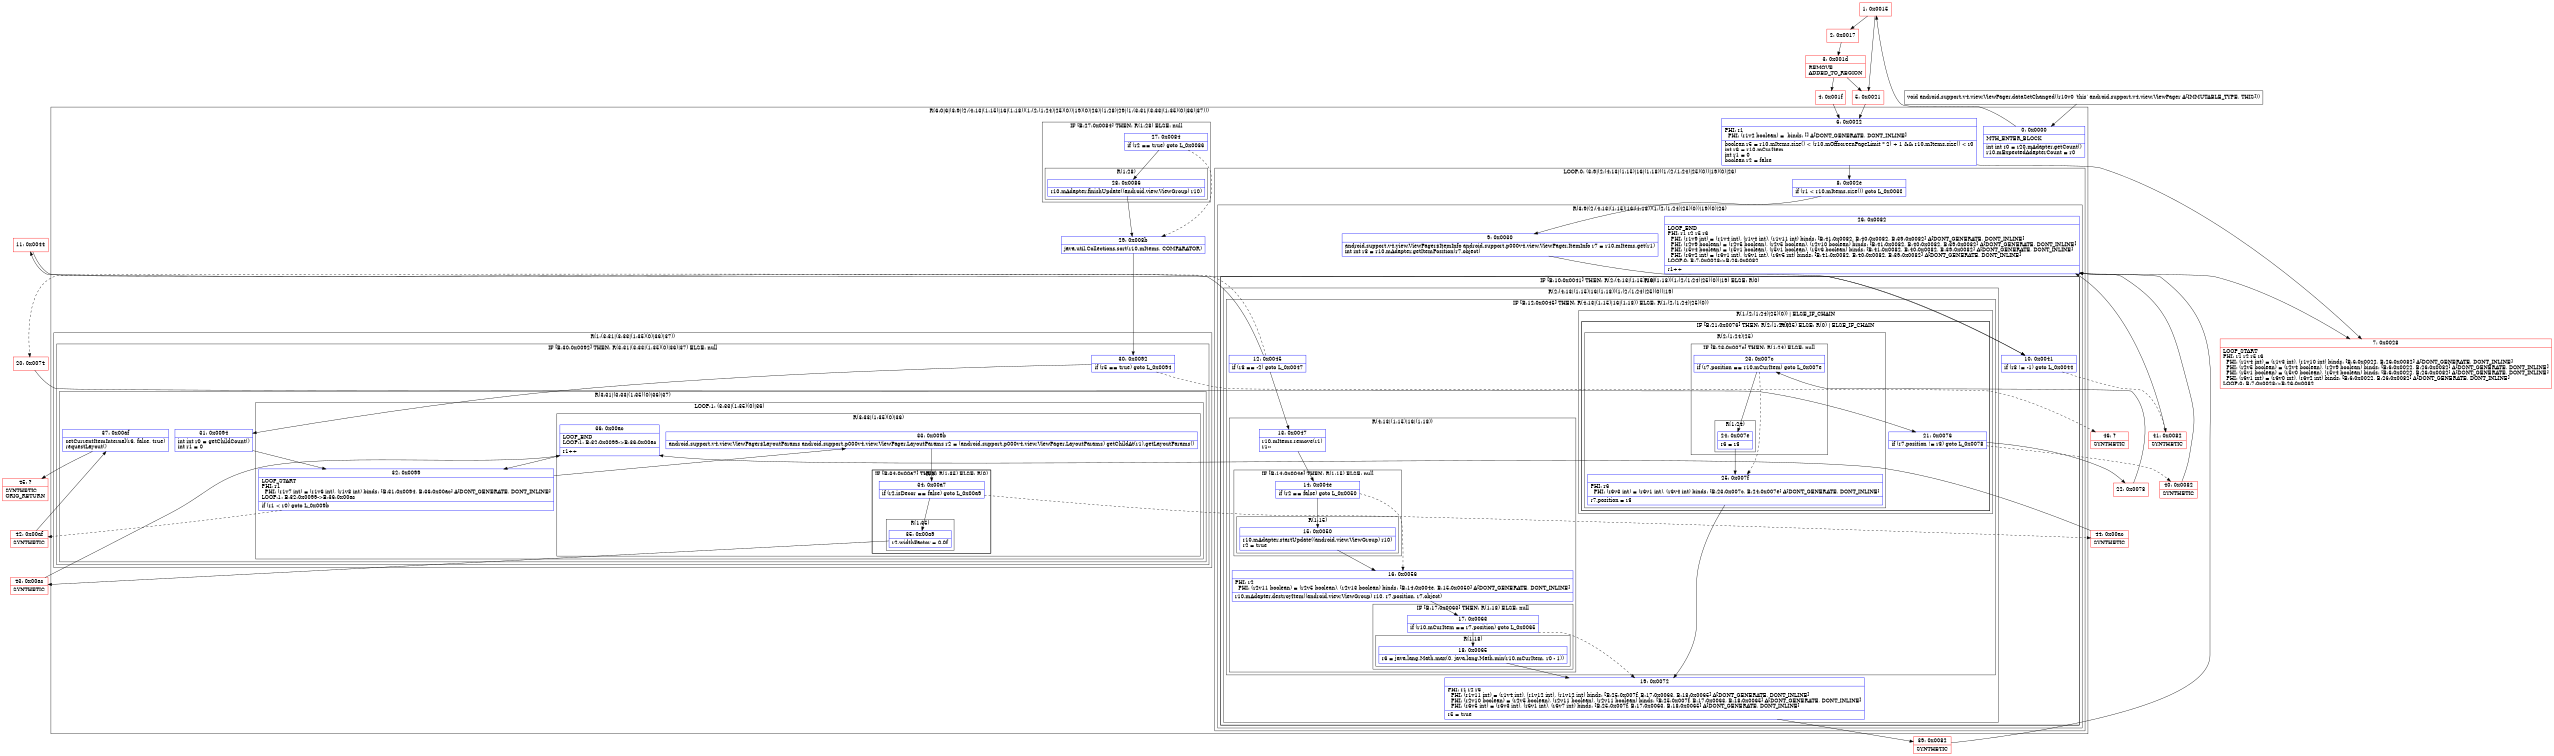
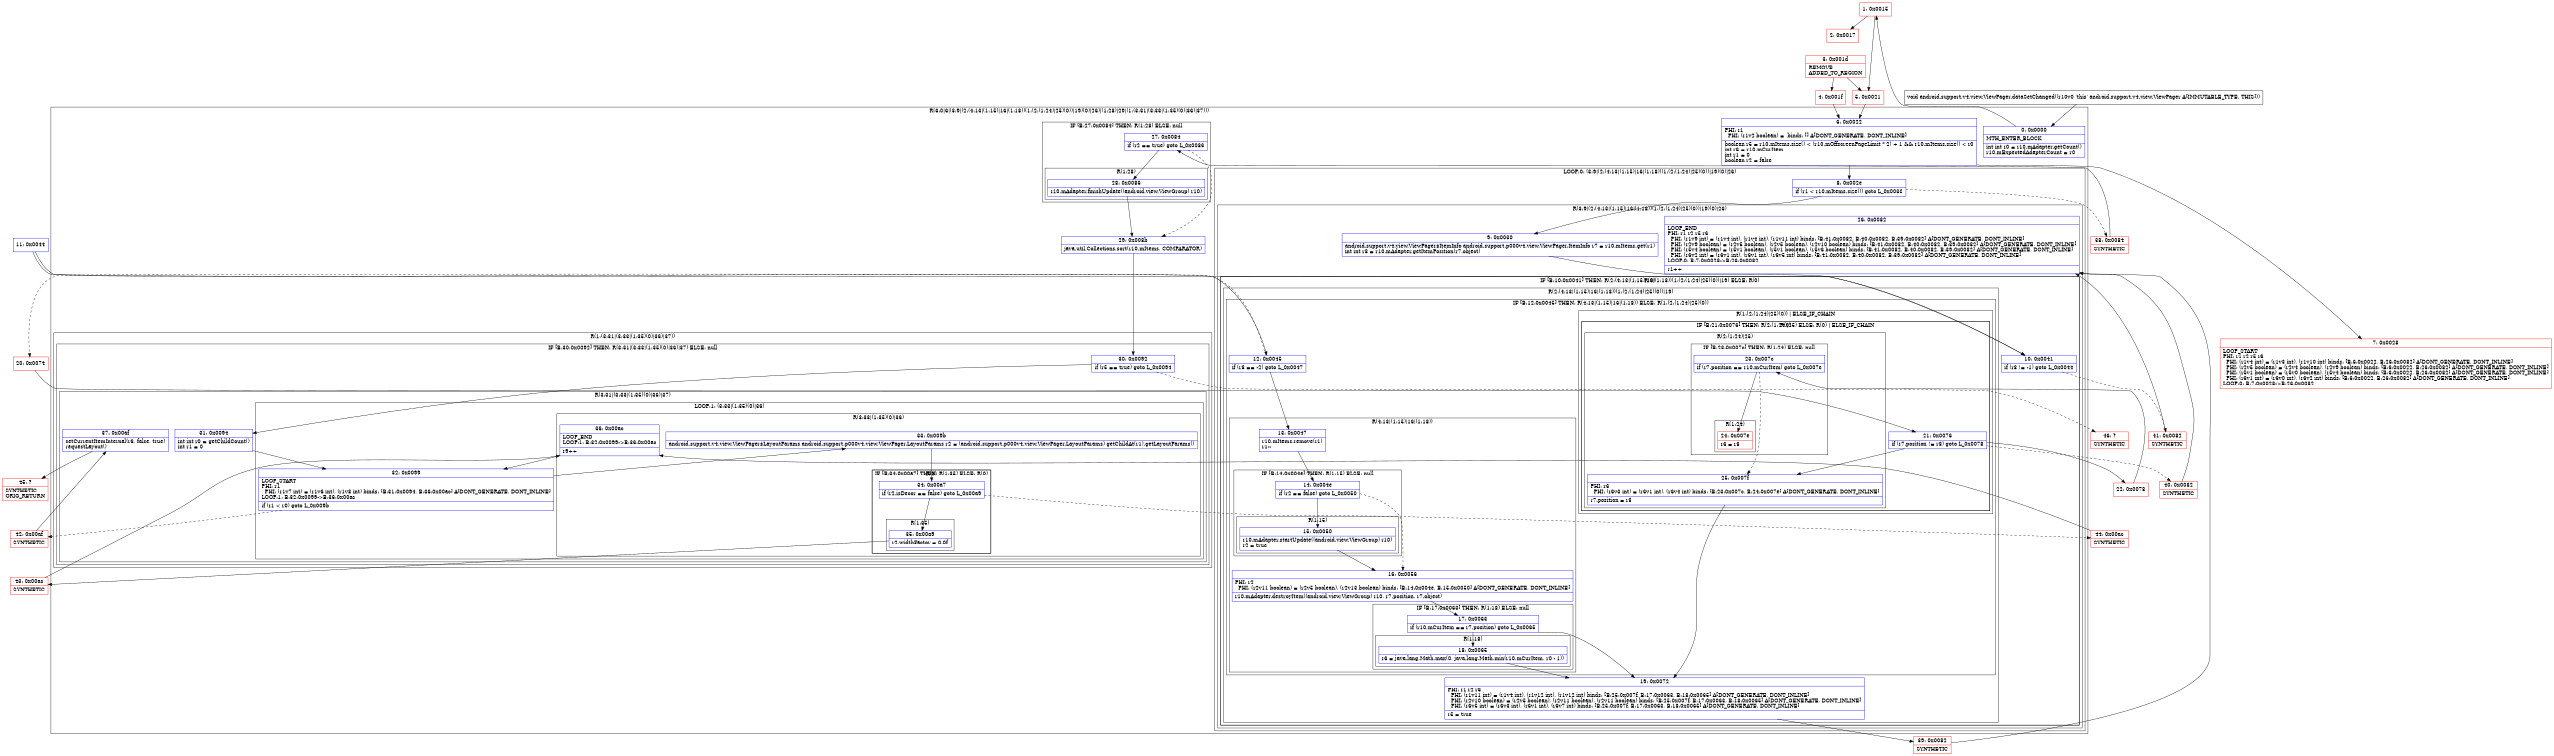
(1840, 47) -> none
(2034, 147) -> (2034, 147)
(31, 245) -> (31, 245)
none -> (2110, 245)
(664, 275) -> (666, 275)
(2220, 278) -> none
(1735, 440) -> (1735, 440)
(570, 451) -> (570, 451)
(1735, 459) -> (1853, 461)
(1589, 644) -> (1589, 644)
